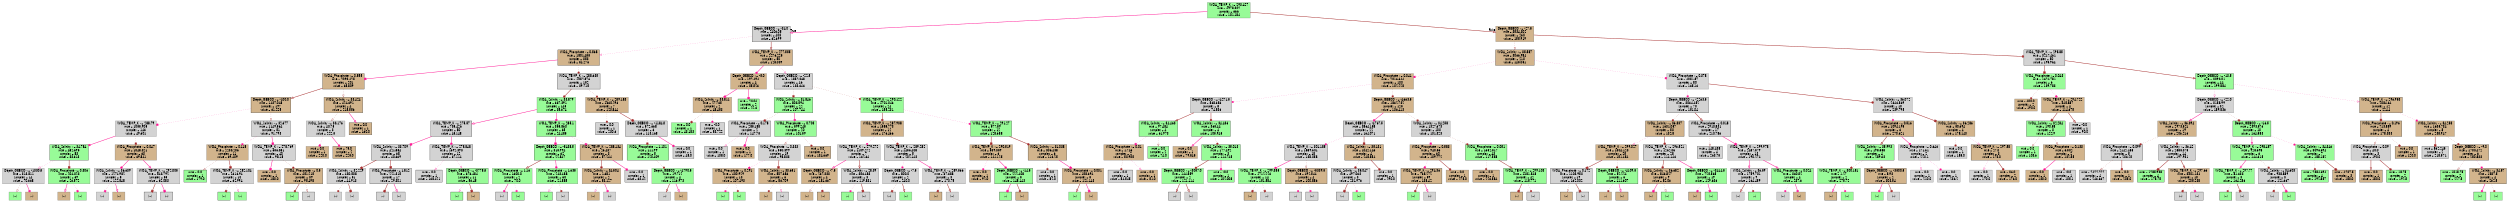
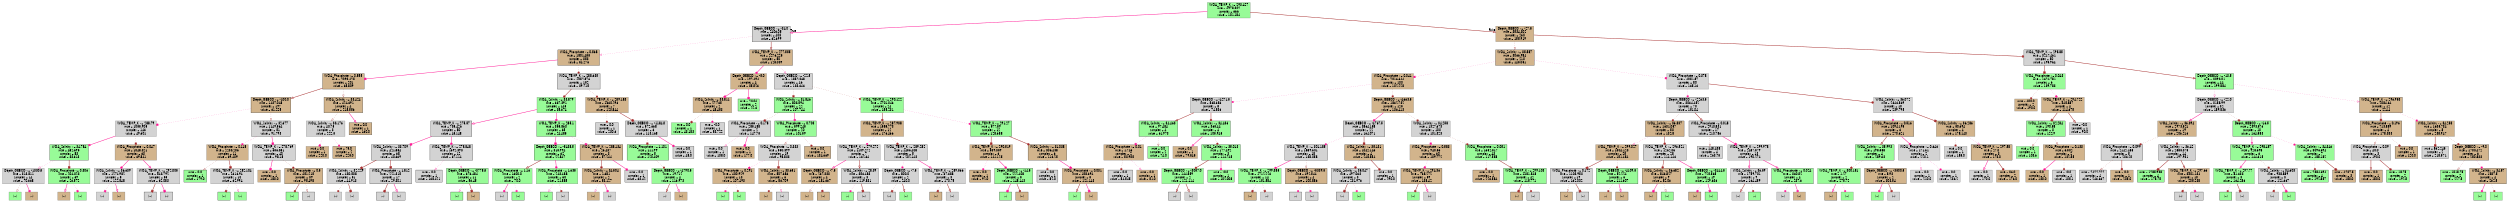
(335, 141) -> (335, 141)
(1986, 164) -> (1986, 164)
(1457, 176) -> none
